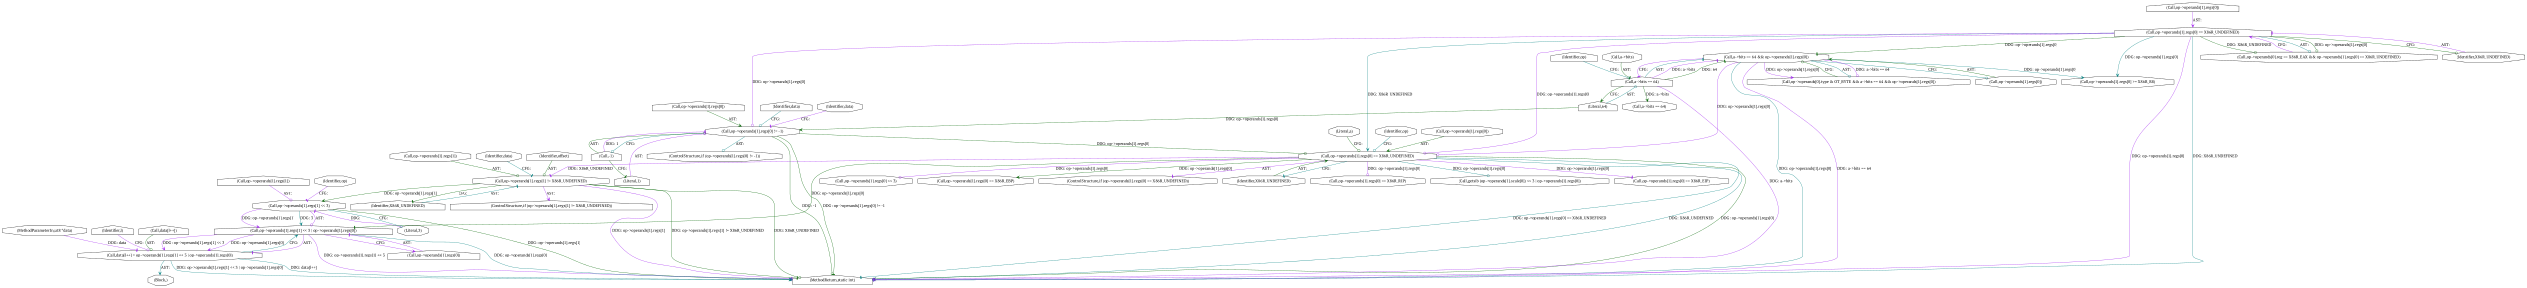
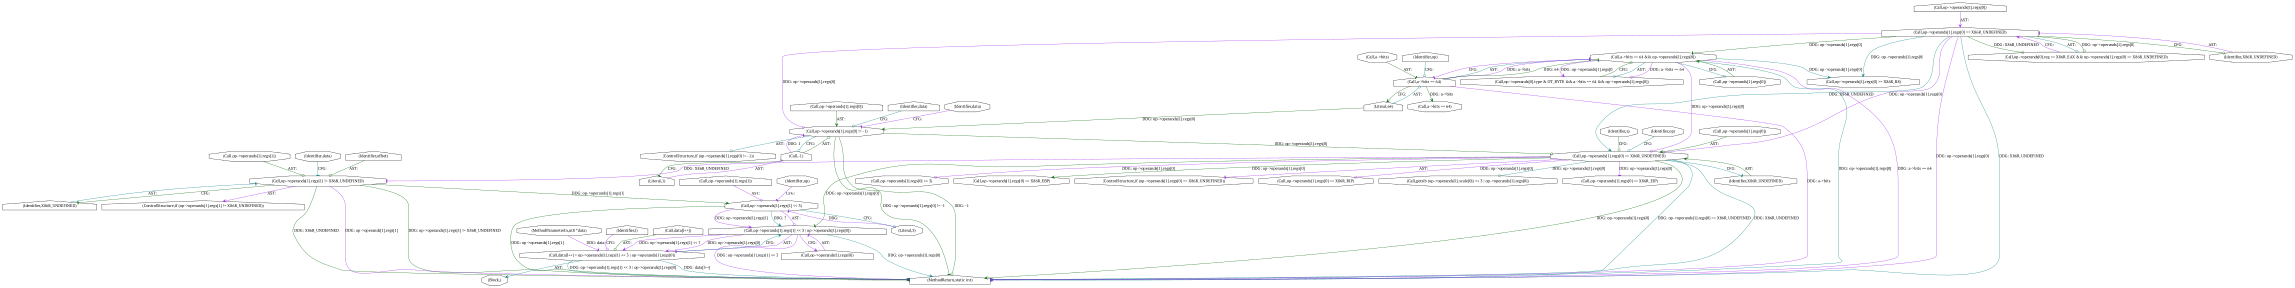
(1344, 132) -> (1619, 132)
(655, 141) -> (724, 172)
